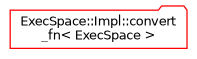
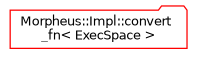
(99, 29) -> (99, 29)
